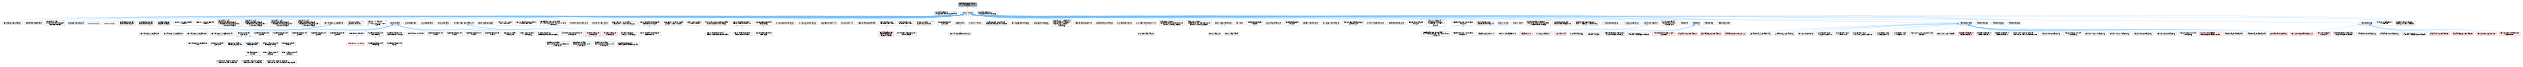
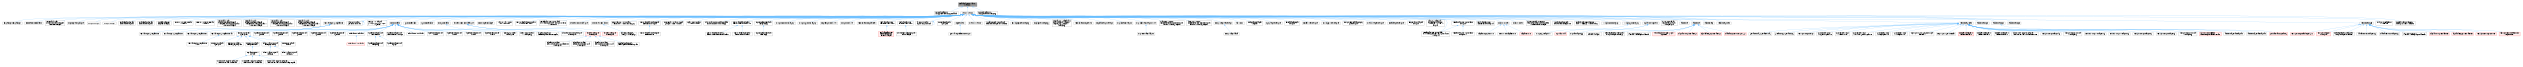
(1215, 34) -> none
